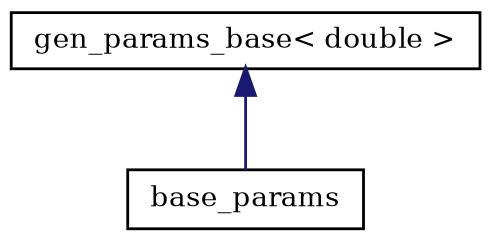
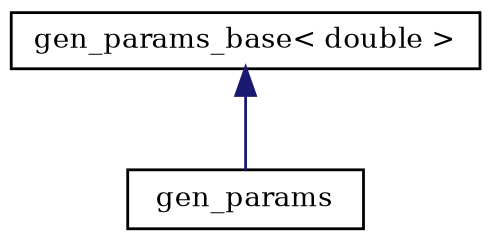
(246, 199) -> (246, 199)
